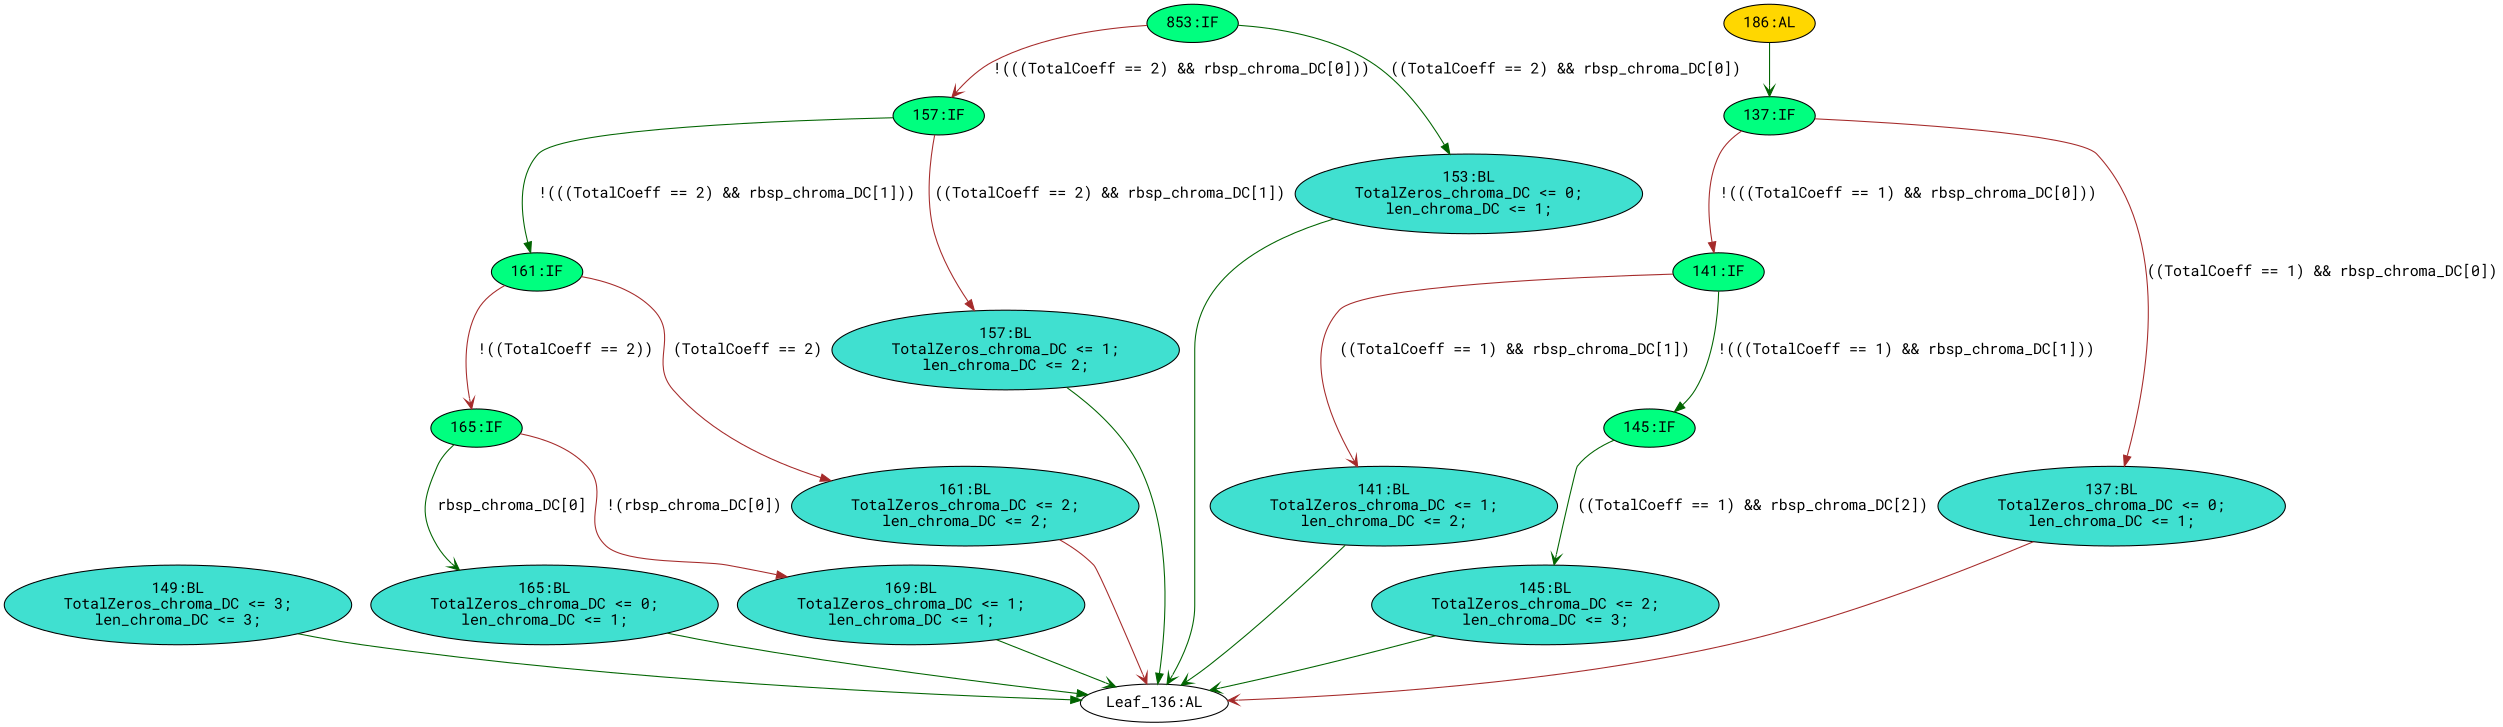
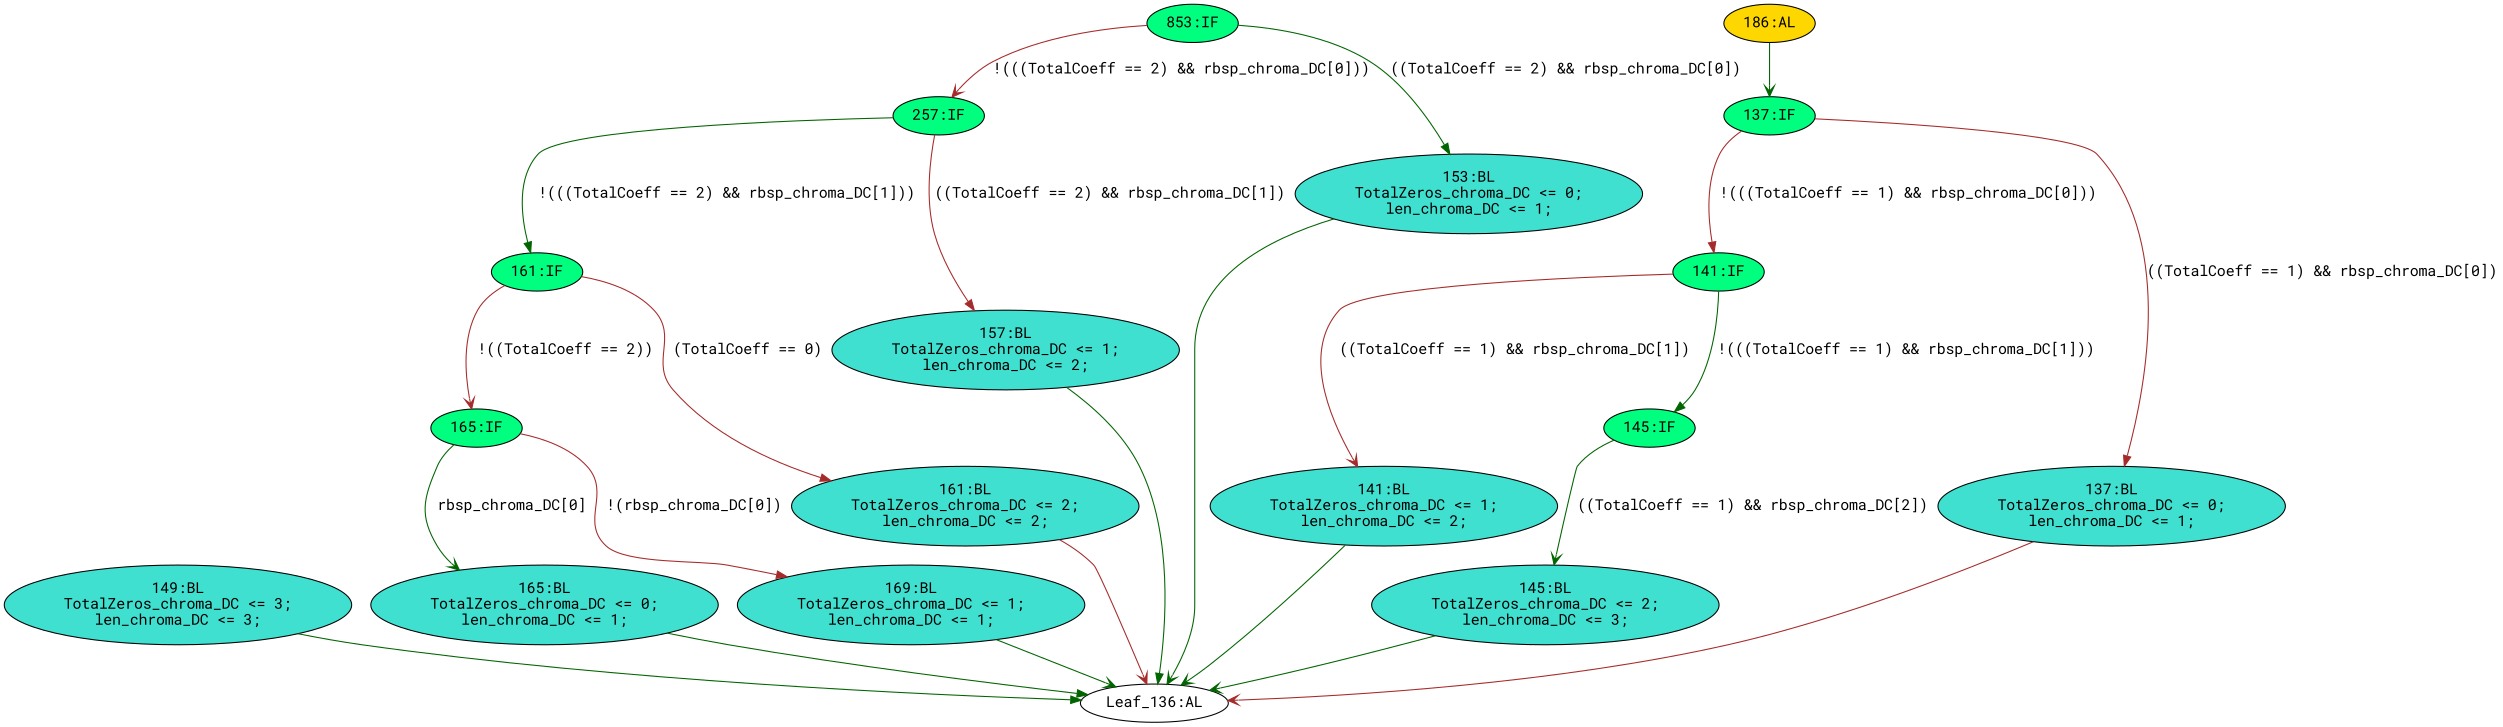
(939, 116) -> (939, 116)
(748, 350) -> (748, 350)
